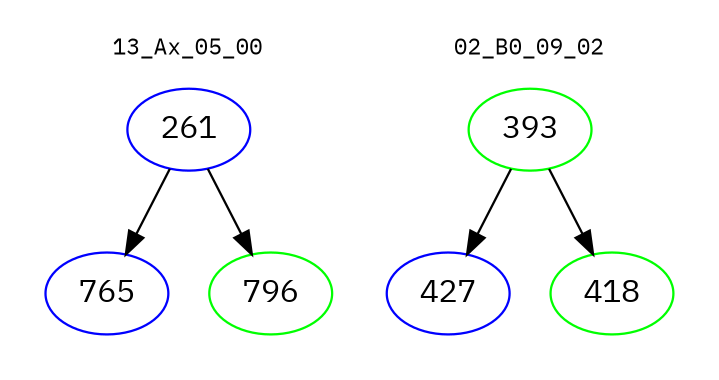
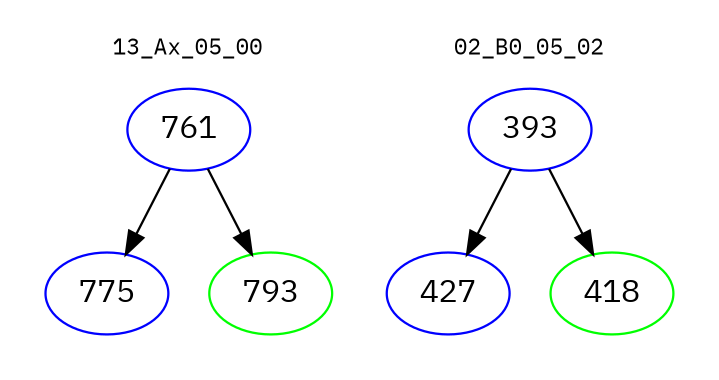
(530, 49) -> (530, 49)
(189, 130) -> (189, 130)
(530, 130) -> (530, 130)
(107, 293) -> (107, 293)
(271, 293) -> (271, 293)
